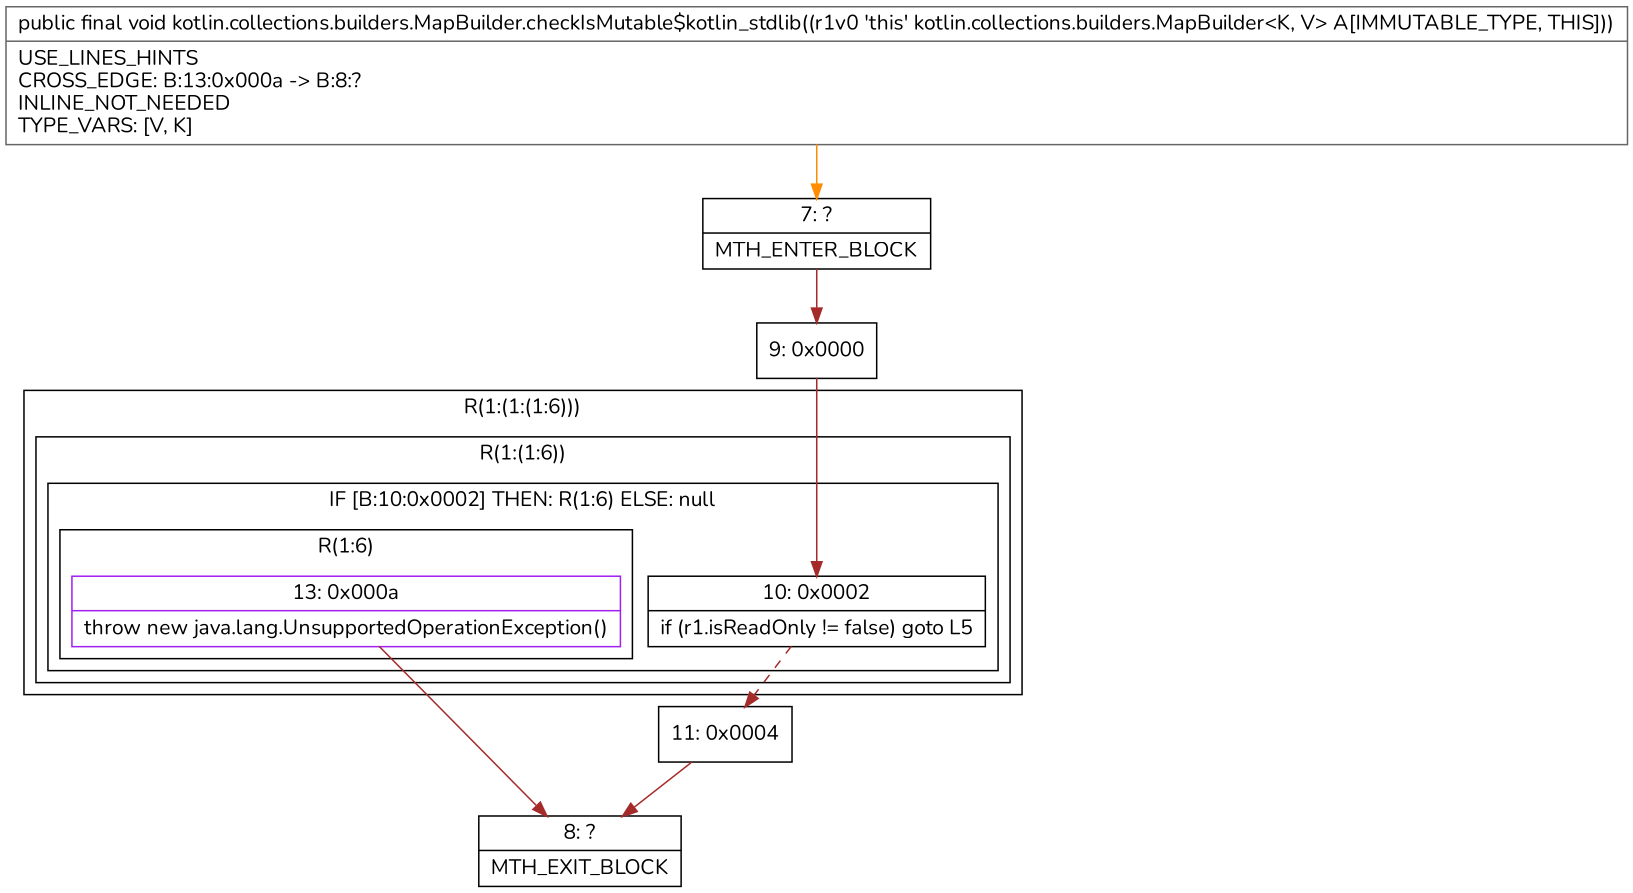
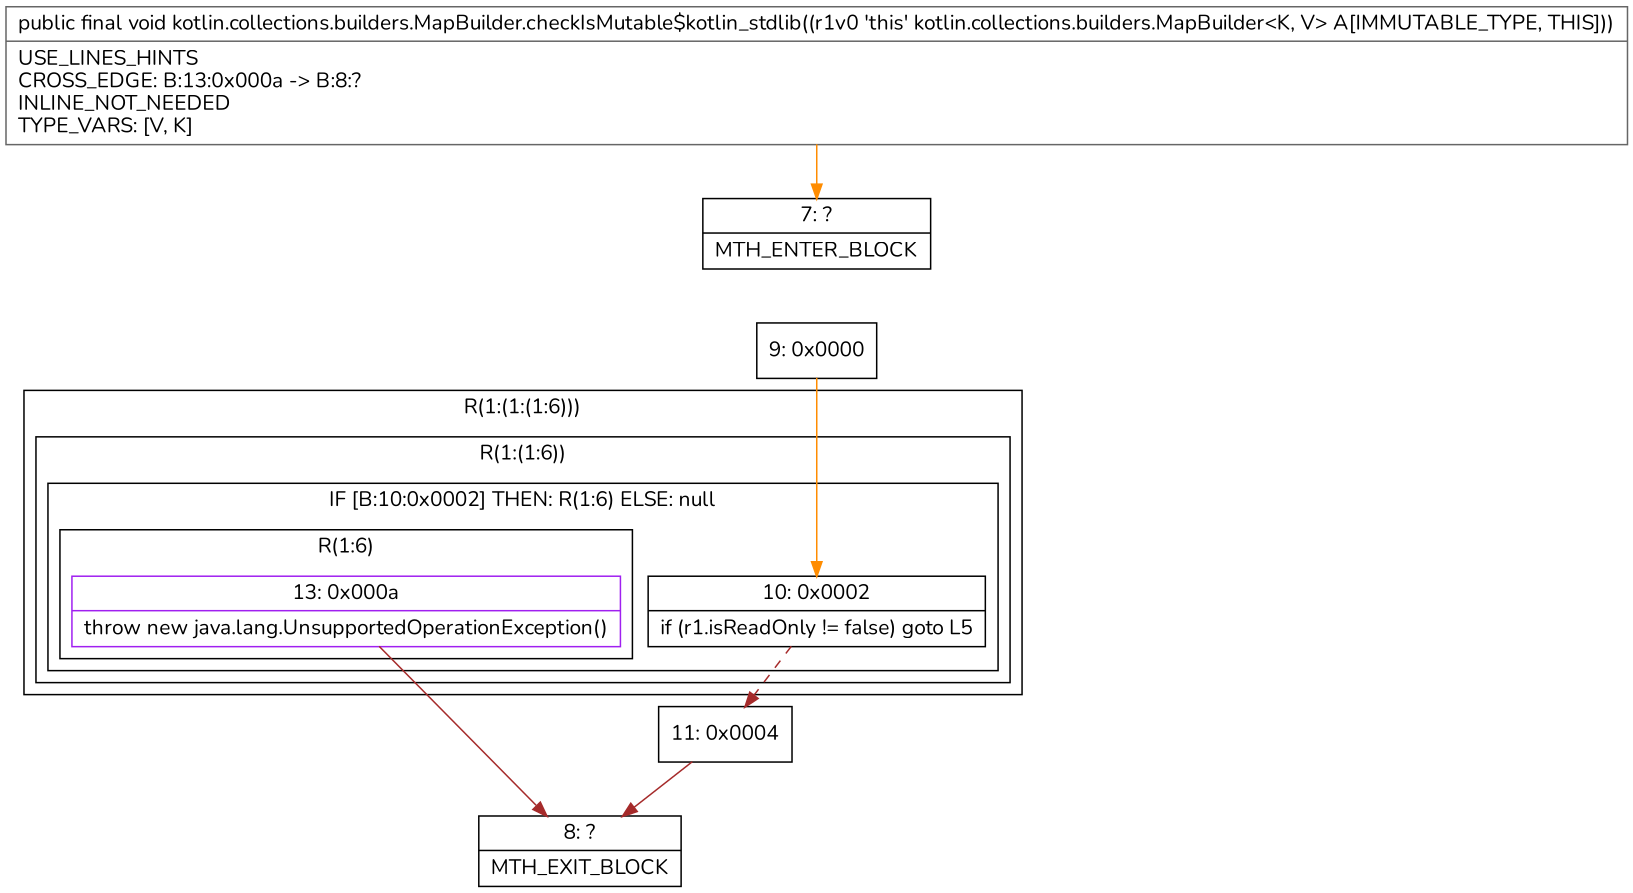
(817, 288) -> none
(817, 470) -> (817, 470)
